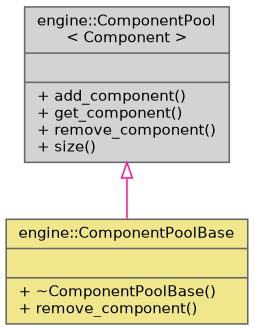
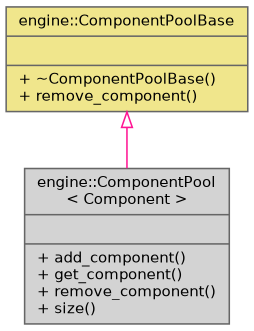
(127, 199) -> (127, 148)
